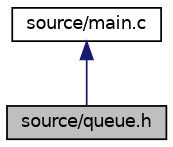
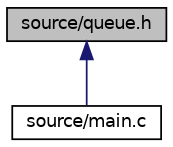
(87, 83) -> (87, 83)
